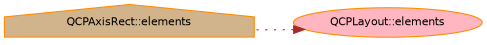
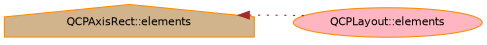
(274, 30) -> (277, 15)
